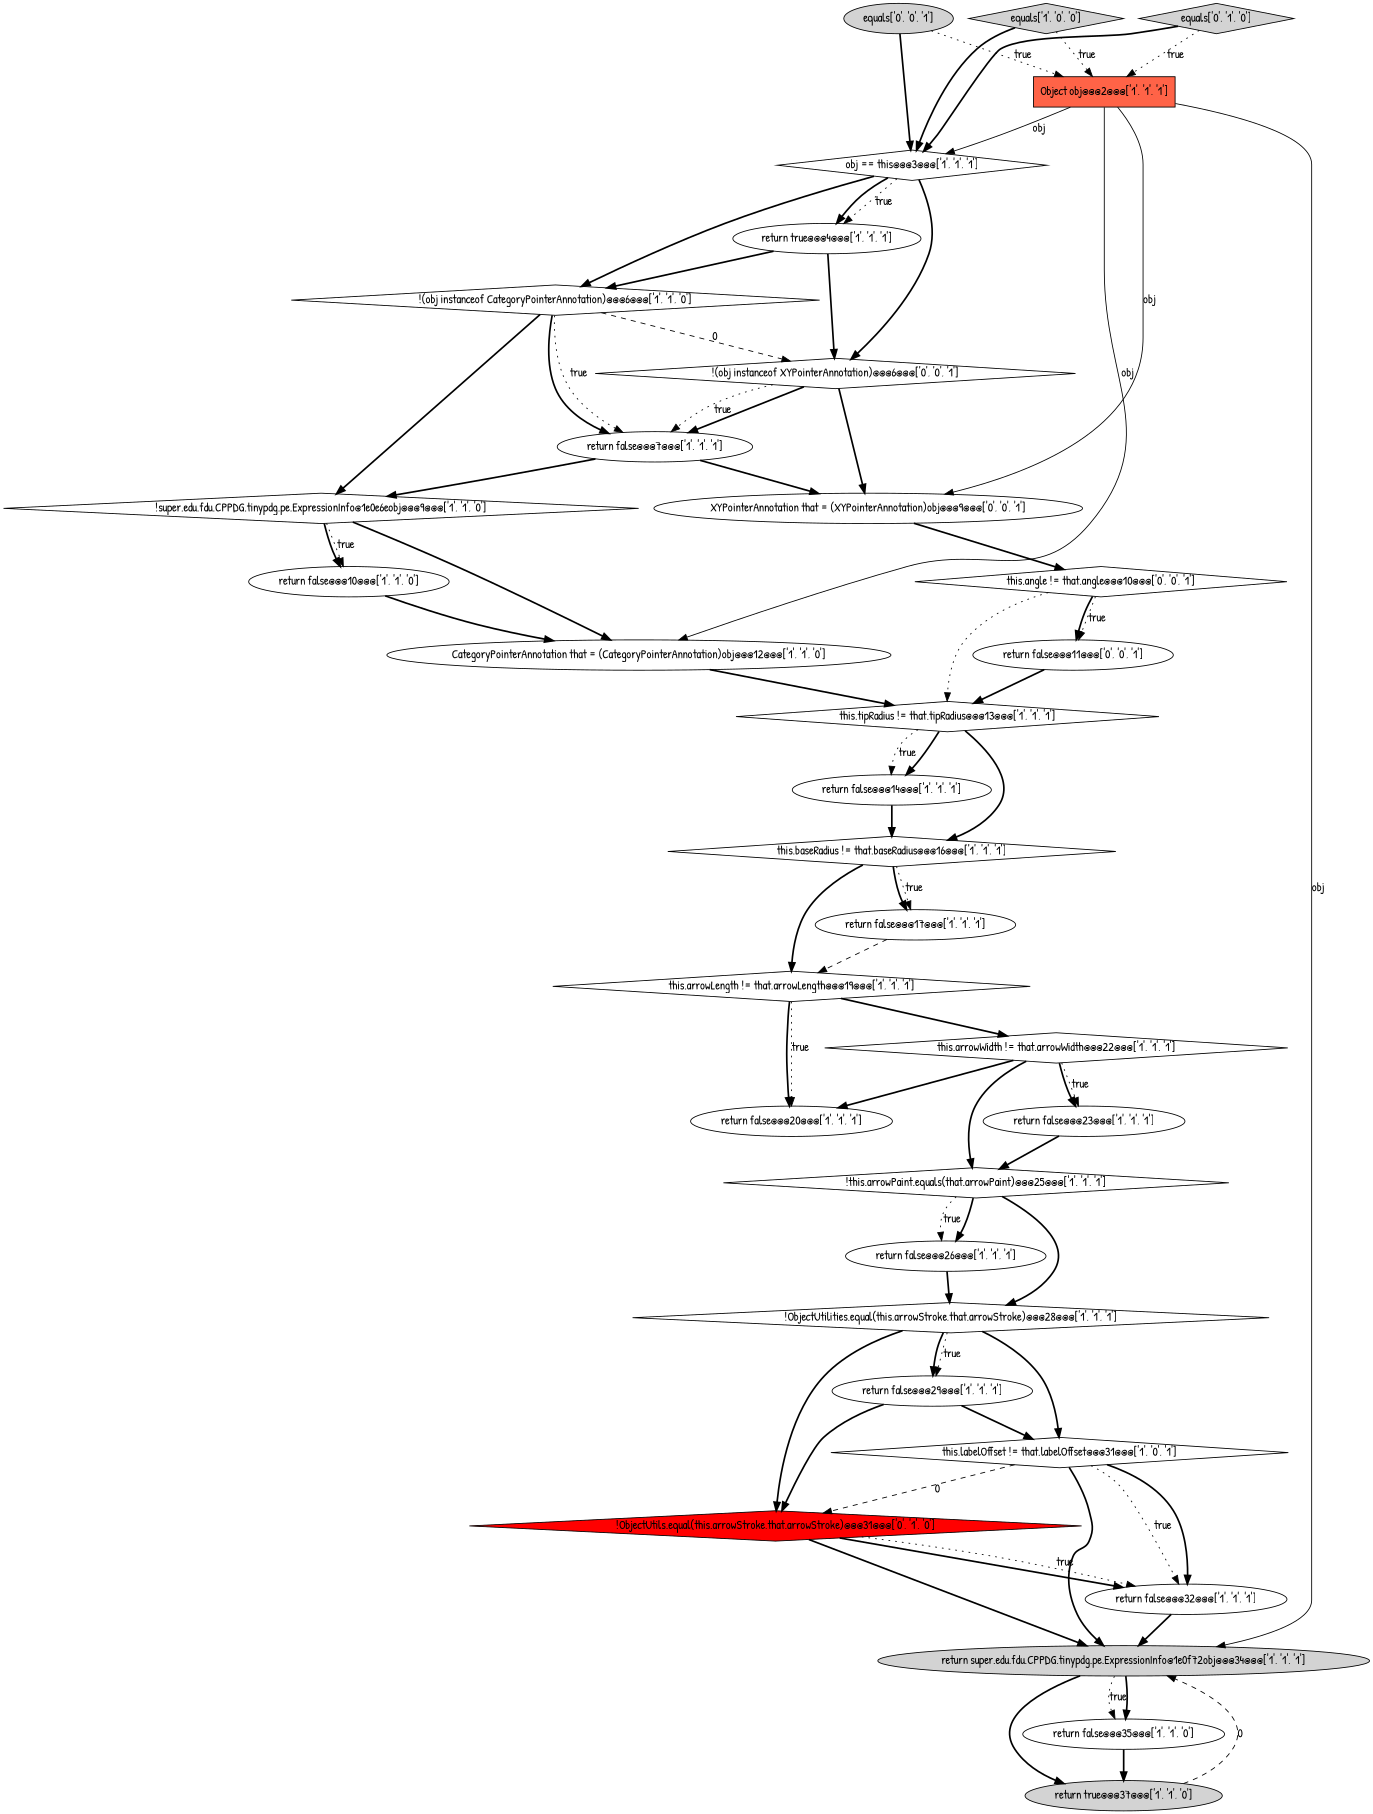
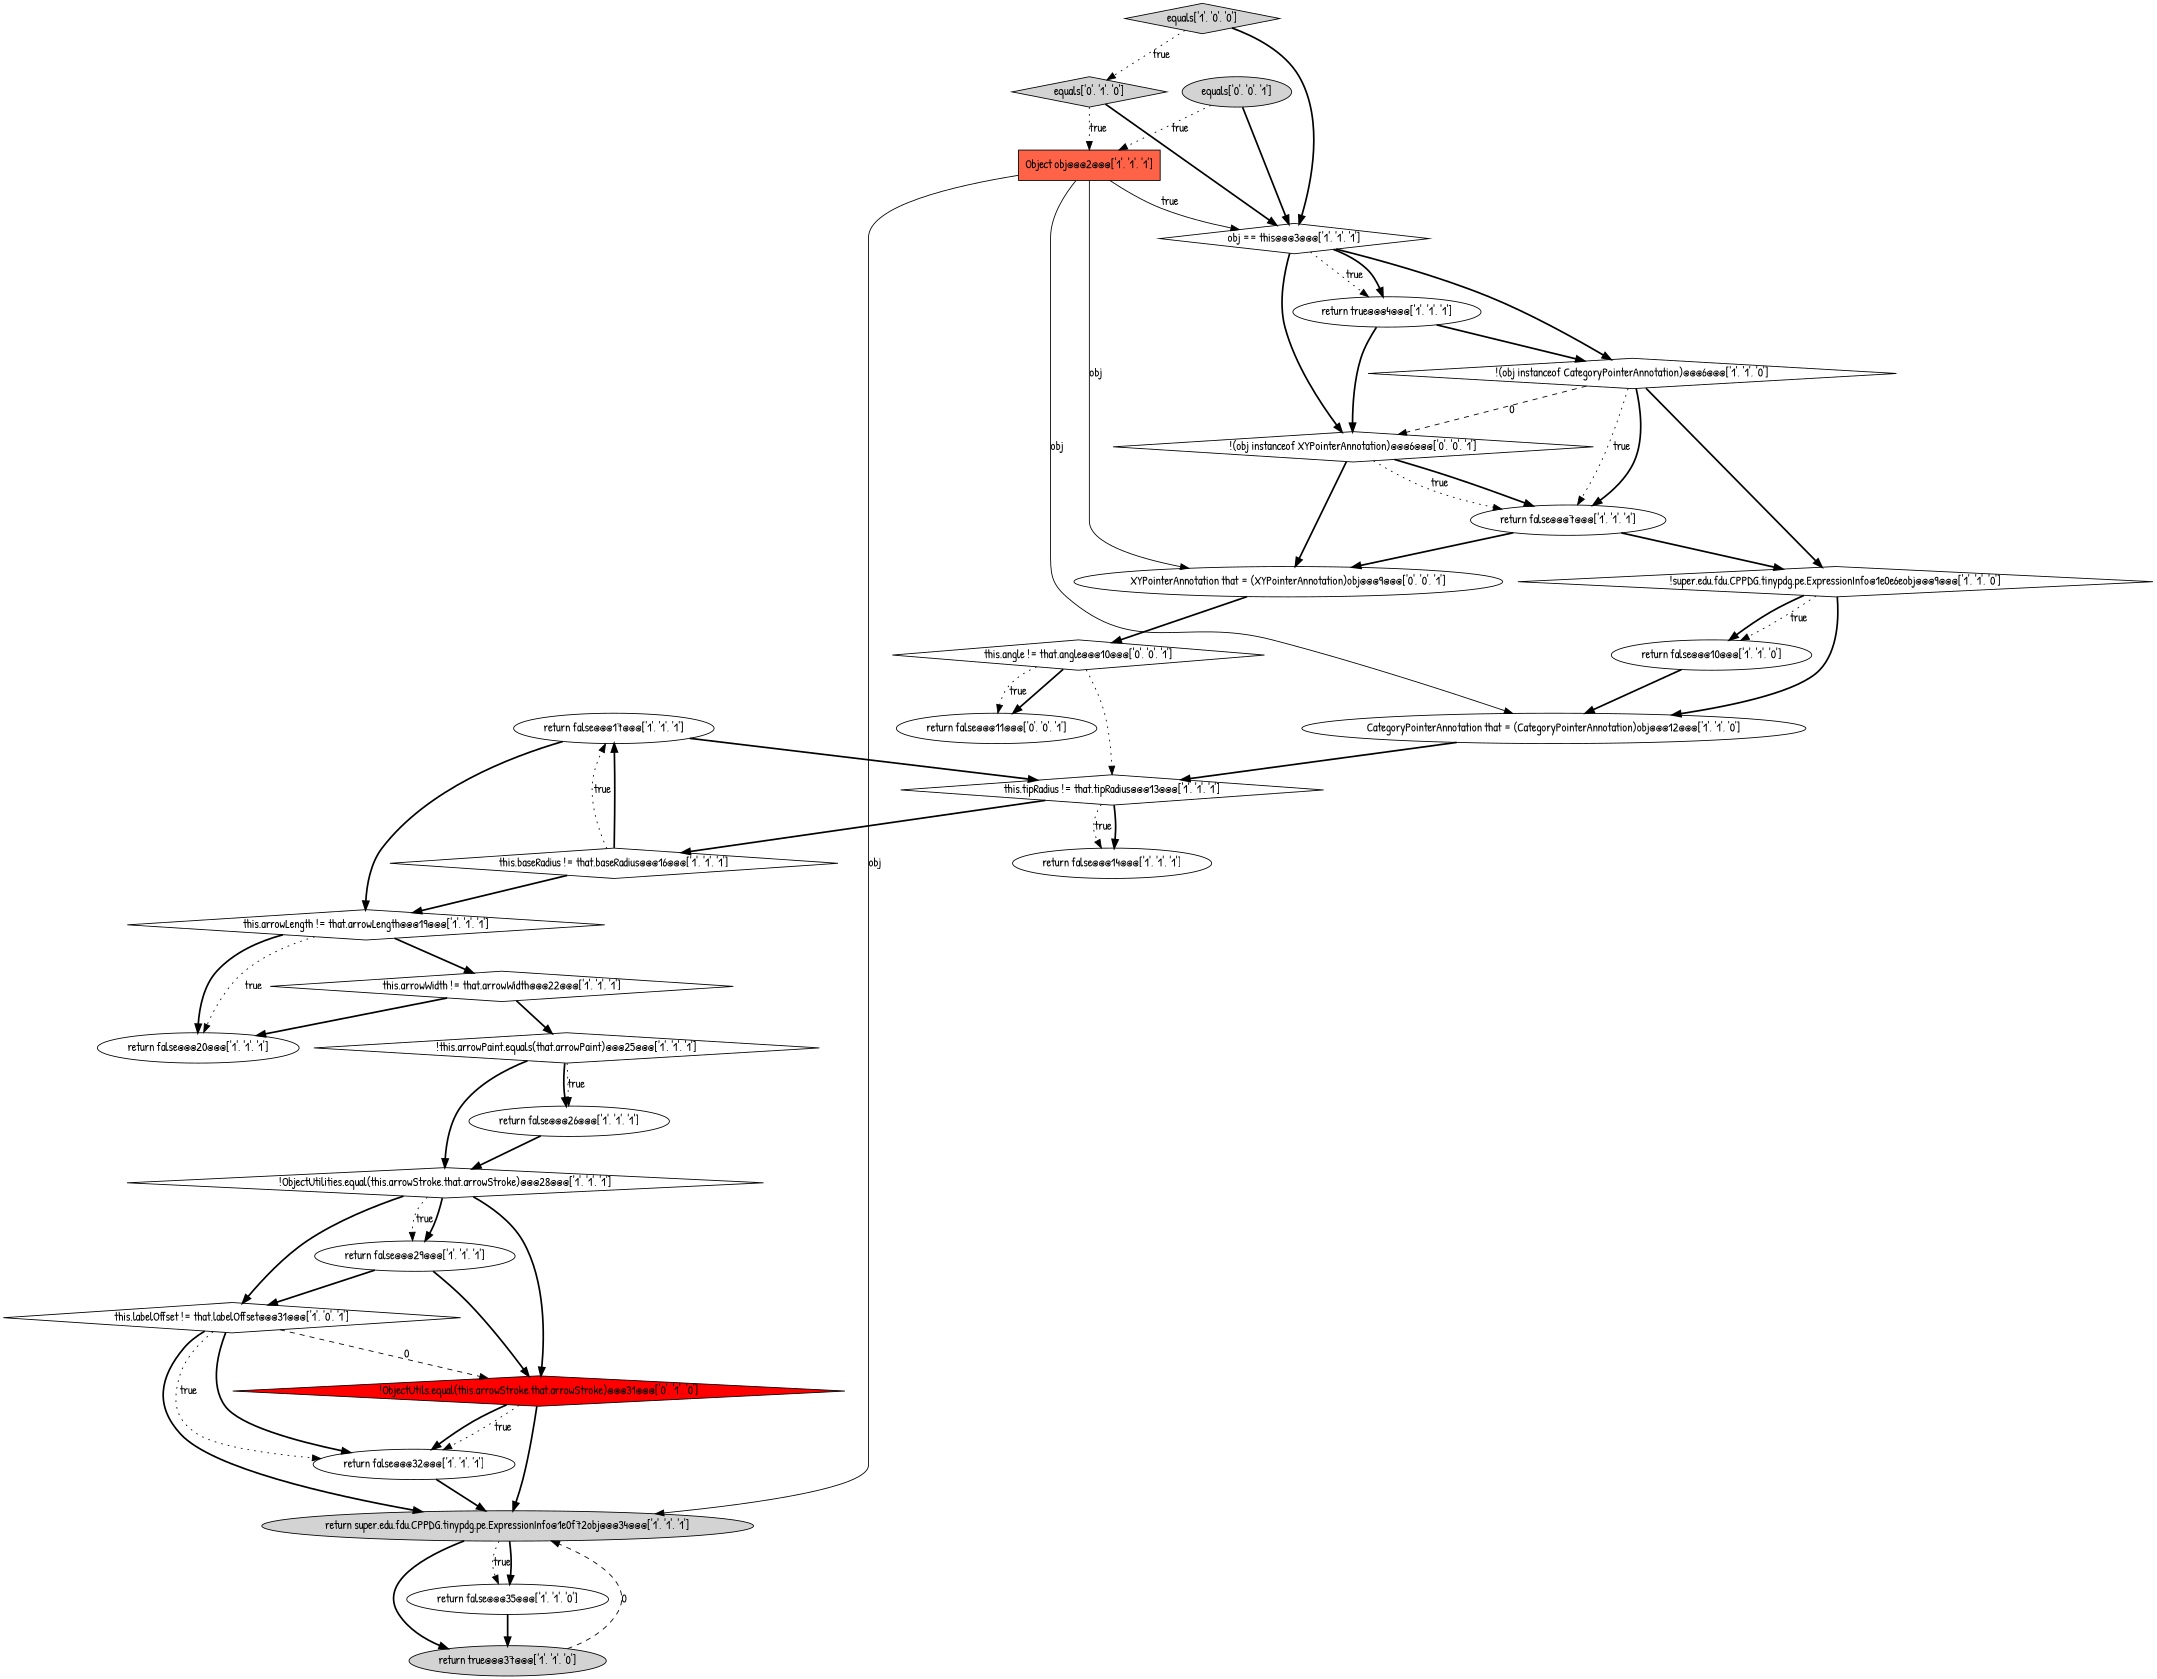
(1072, 51) -> (1149, 53)
(1039, 129) -> (1170, 202)
(1013, 685) -> (859, 759)
(892, 817) -> none
(856, 954) -> (440, 796)
(1084, 1121) -> none
